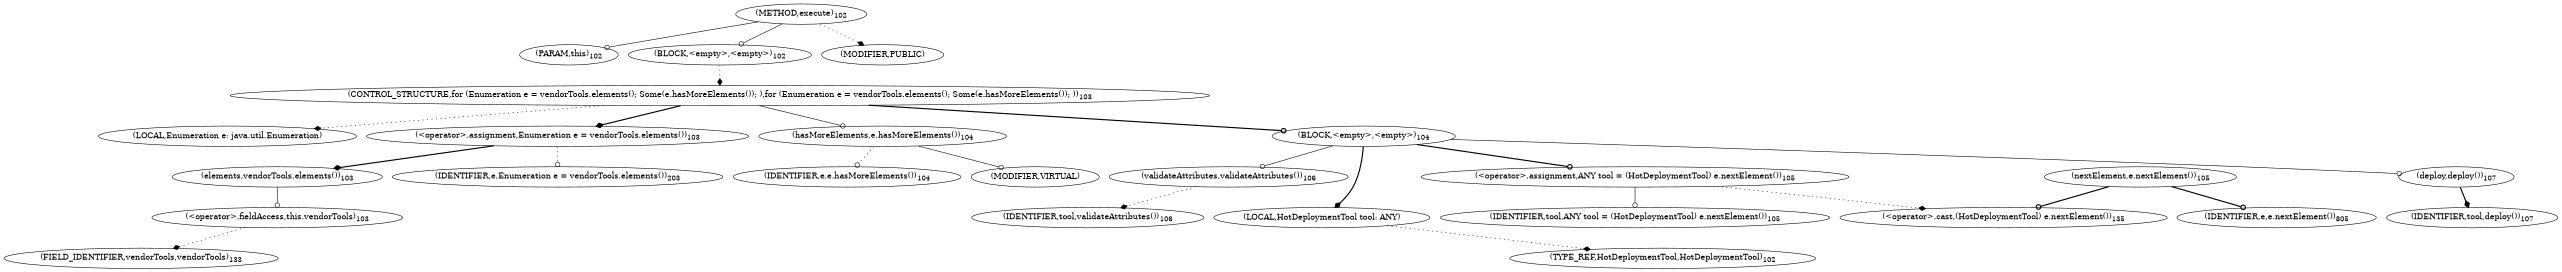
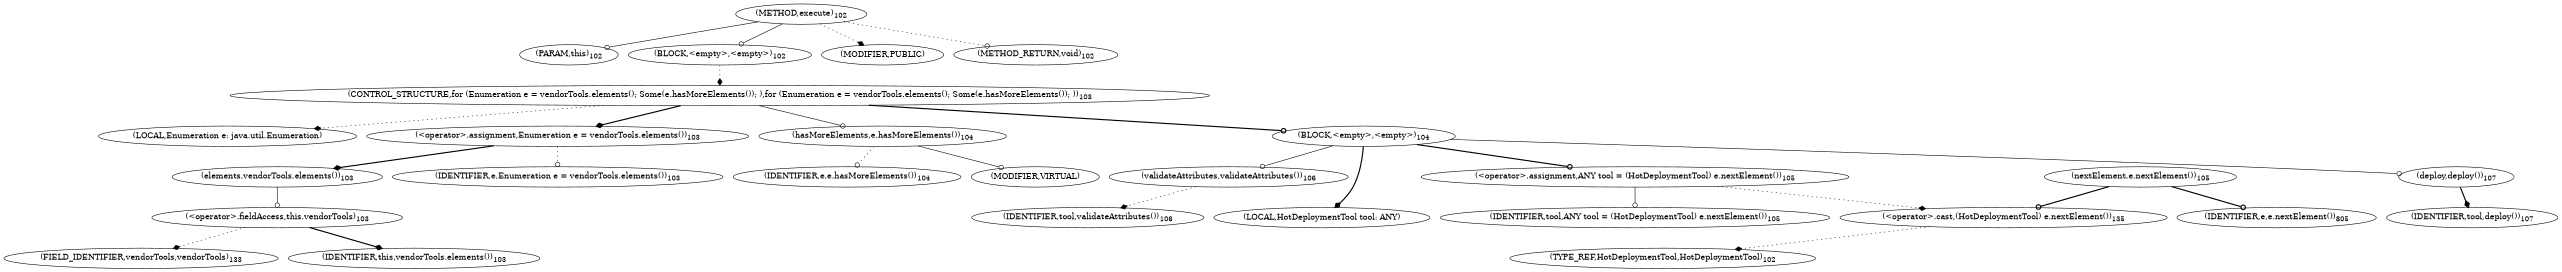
none -> (1036, 55)
(674, 176) -> (674, 176)
(1485, 237) -> (1836, 238)
none -> (414, 258)
